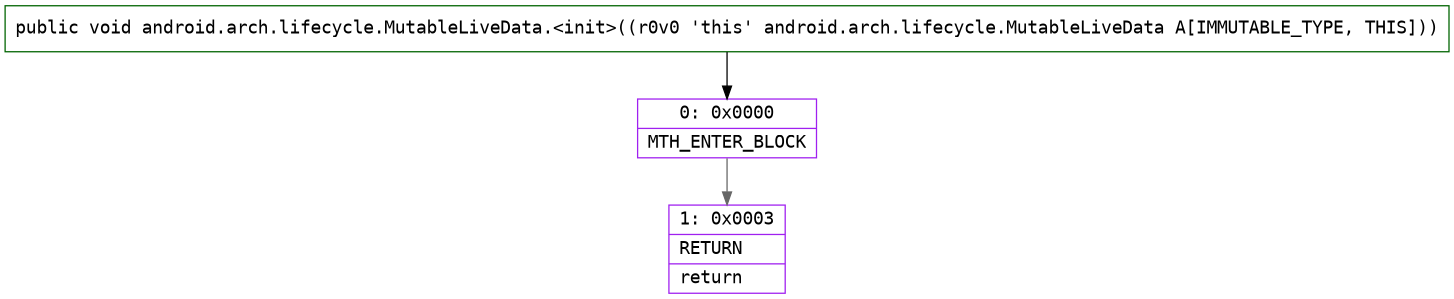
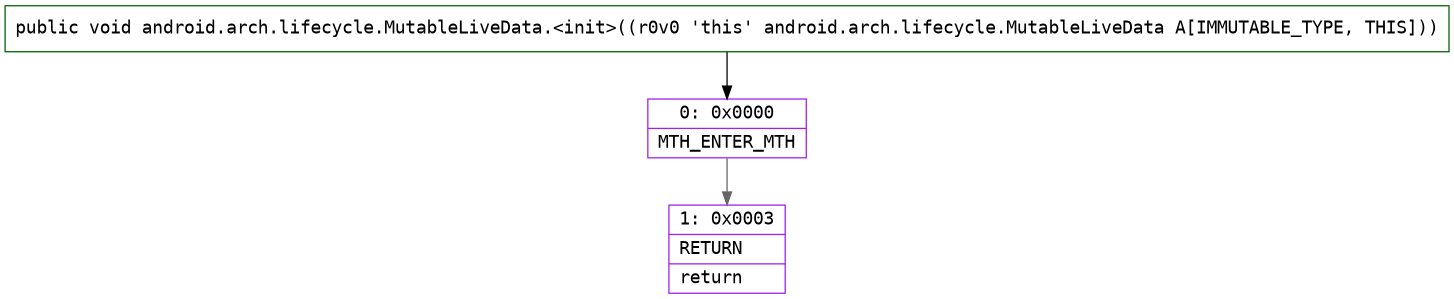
(727, 142) -> (727, 142)
